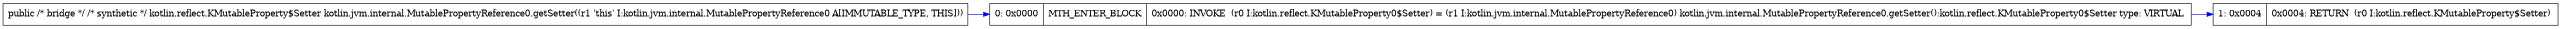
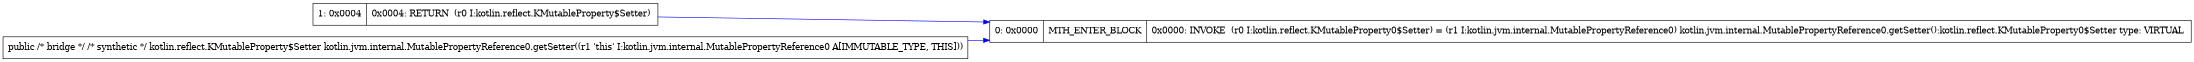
(2199, 14) -> (821, 19)
